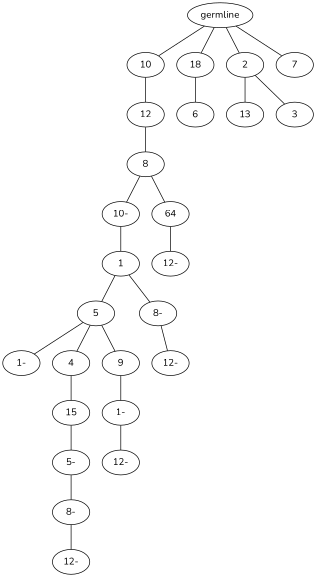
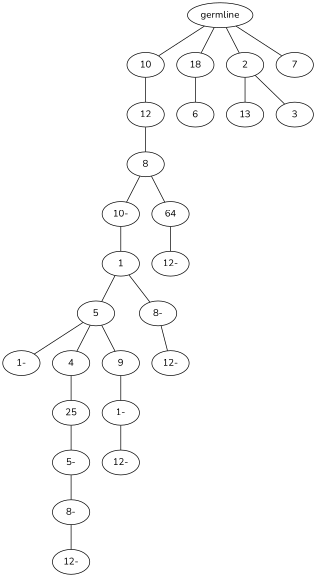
(71, 413) -> (71, 413)
